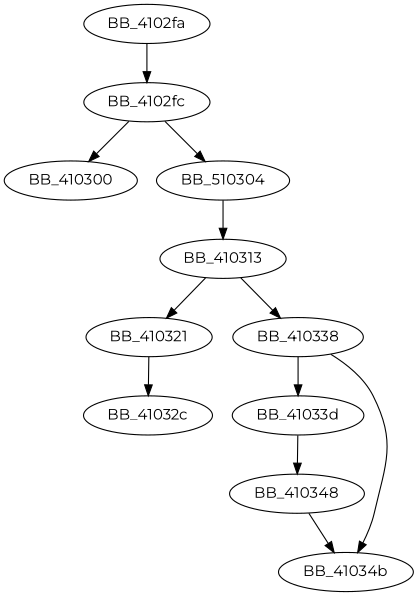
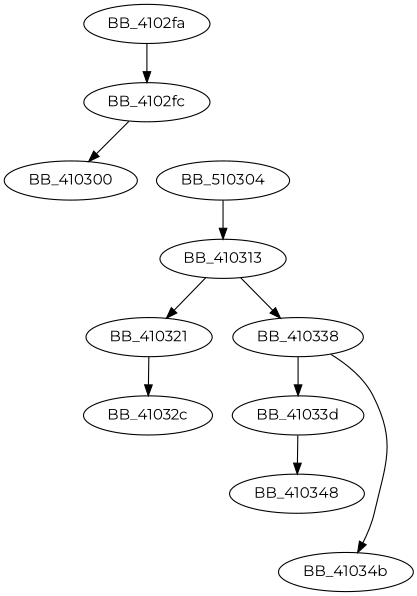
(181, 138) -> none
(319, 528) -> none
